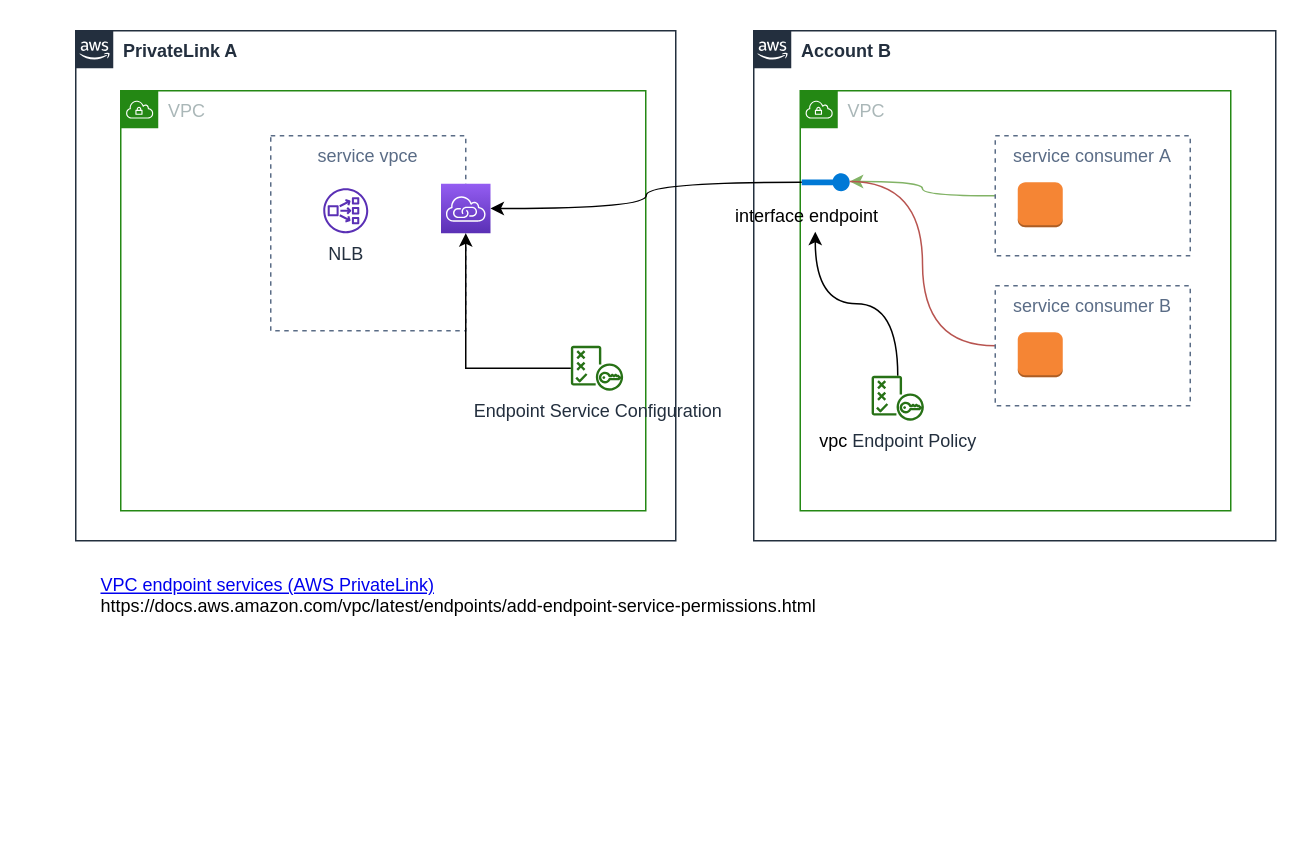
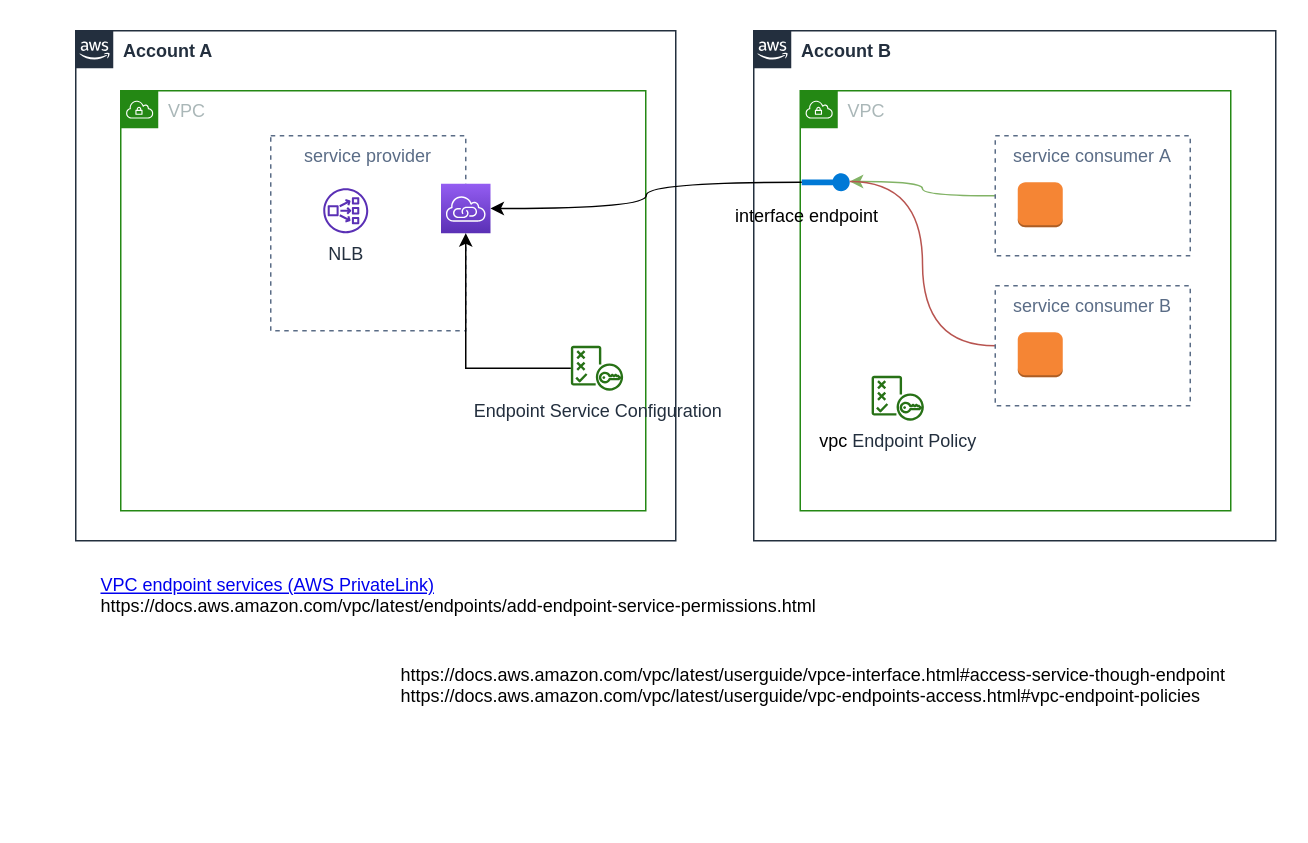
(182, 52) -> (167, 52)
(368, 156) -> (368, 156)
(862, 304) -> none
none -> (826, 683)
